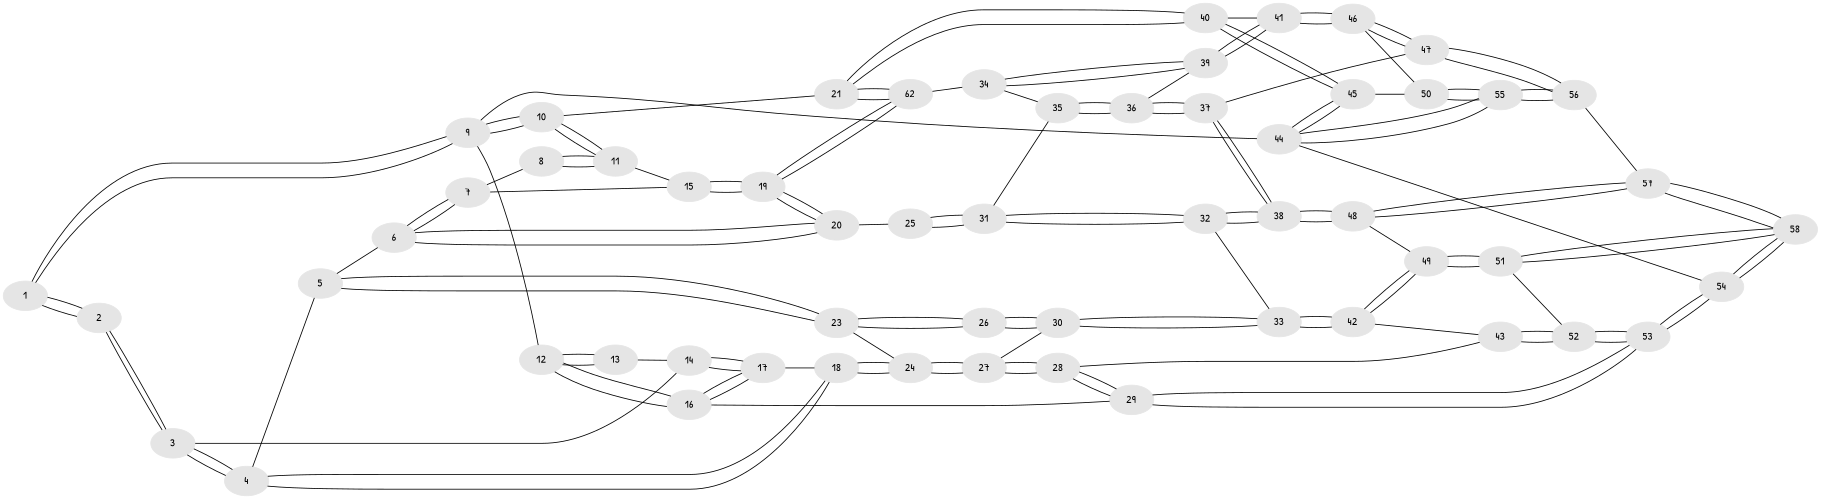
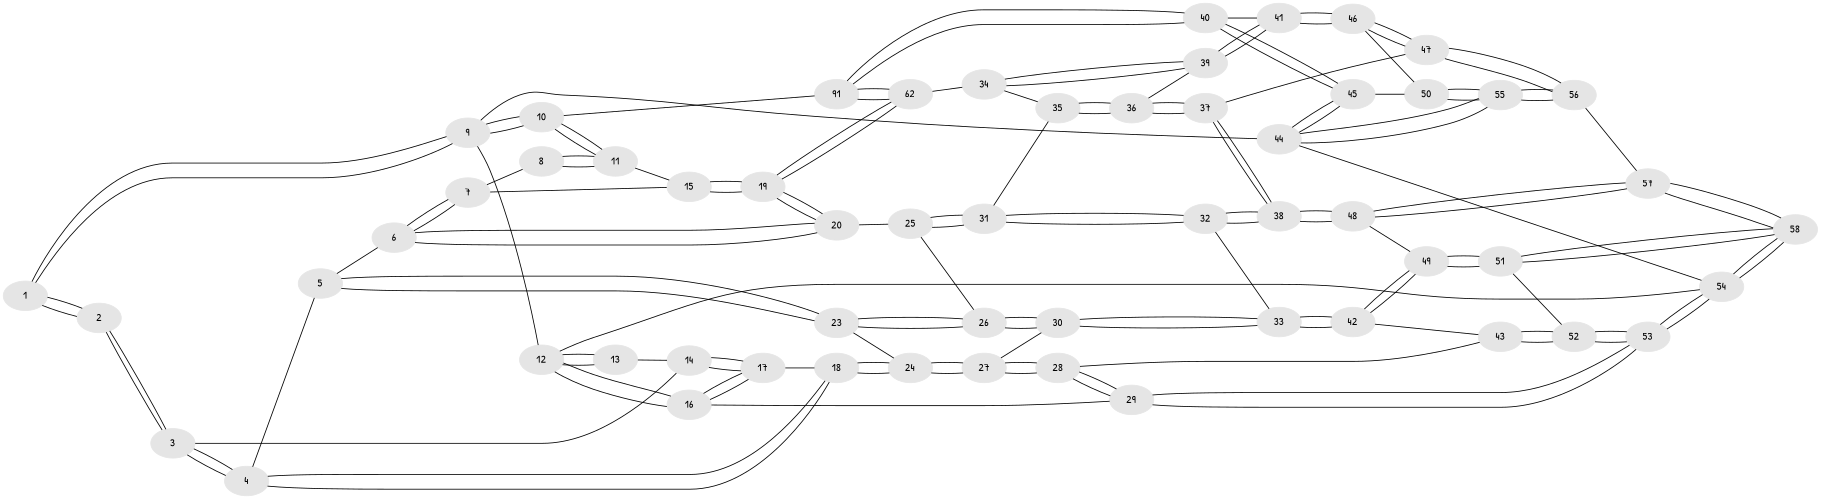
(837, 94) -> (837, 94)
none -> (947, 273)
none -> (1125, 284)
